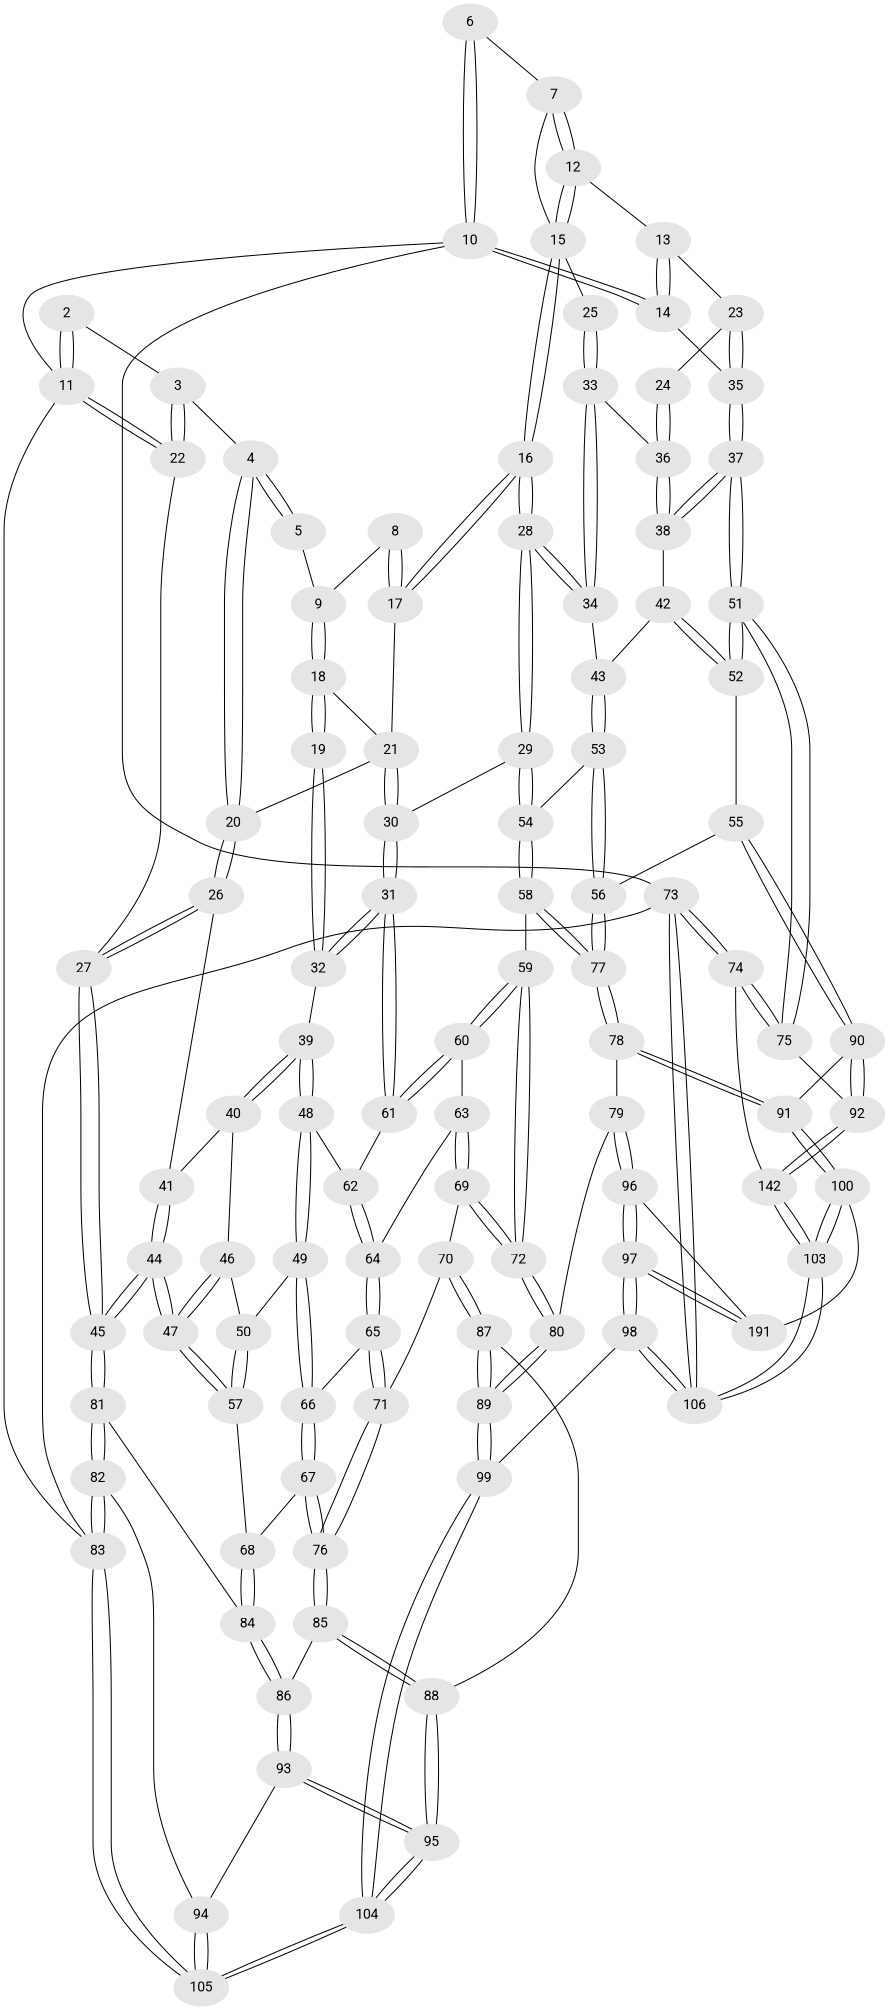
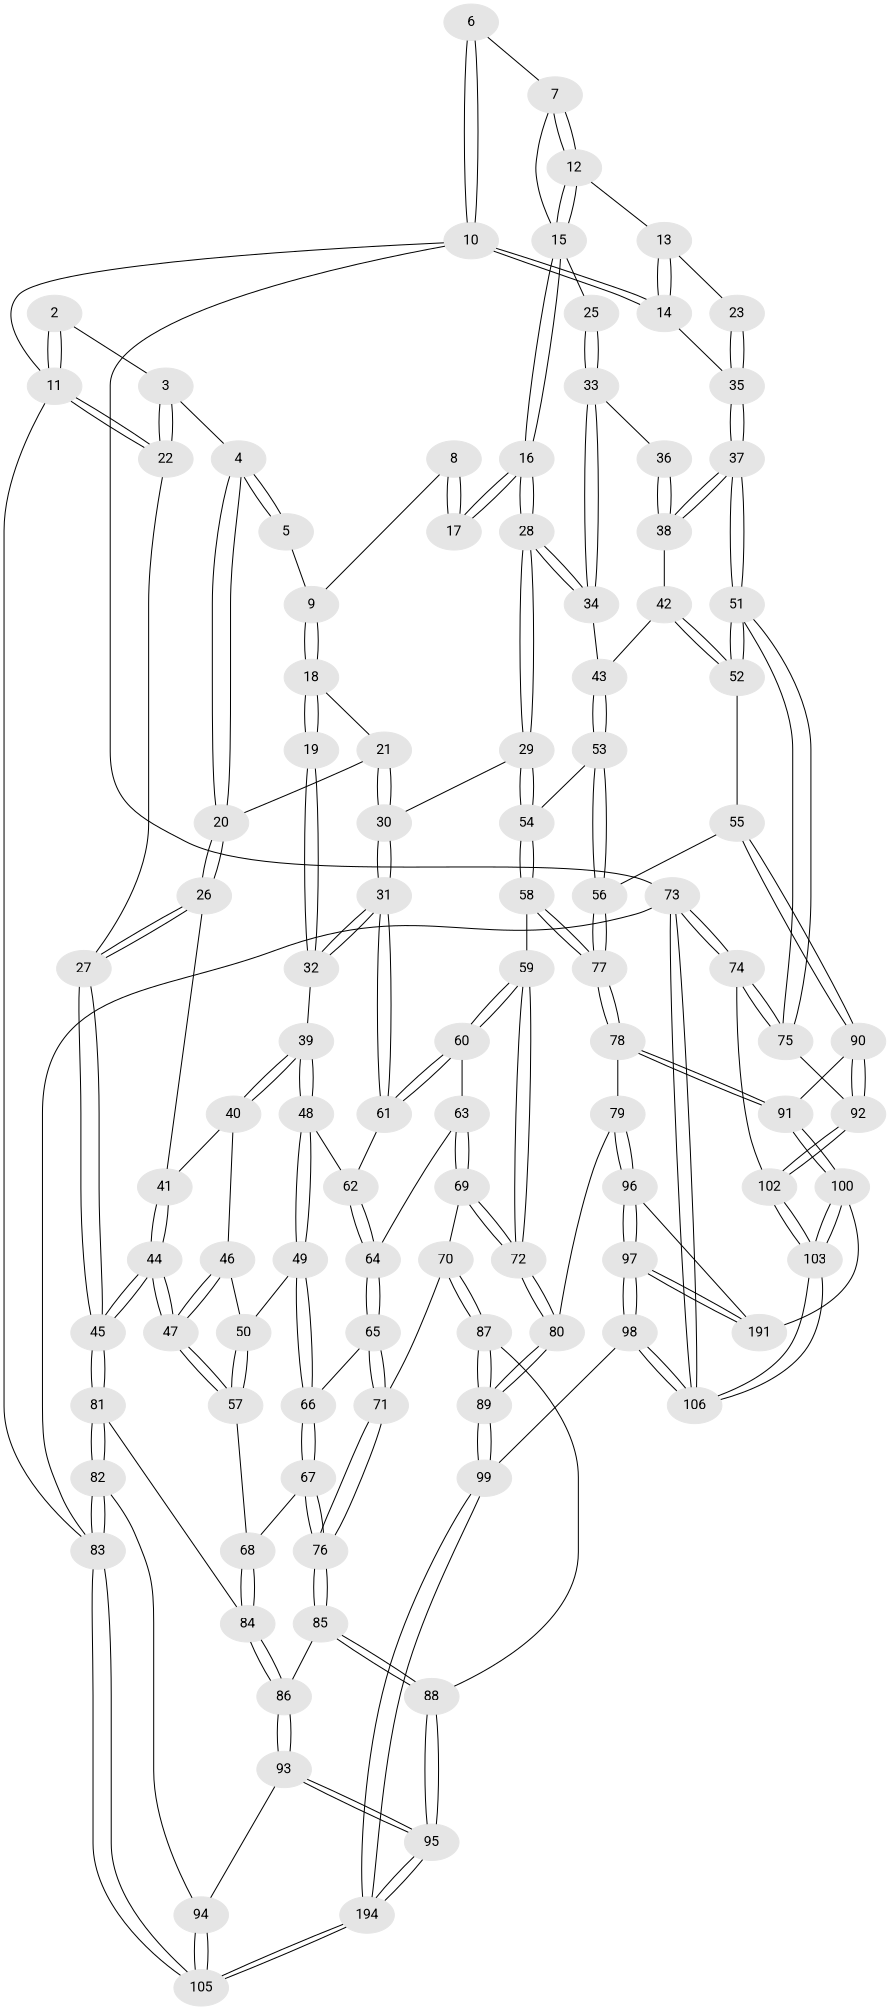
(663, 386) -> none
(393, 677) -> none
(769, 1187) -> (769, 1187)
(367, 1915) -> (367, 1915)
